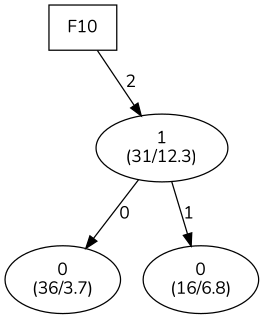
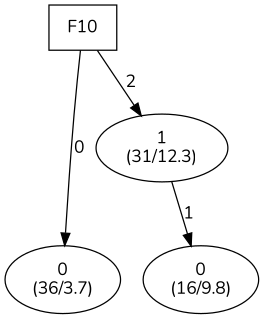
(116, 209) -> (72, 141)
(201, 280) -> (201, 280)
